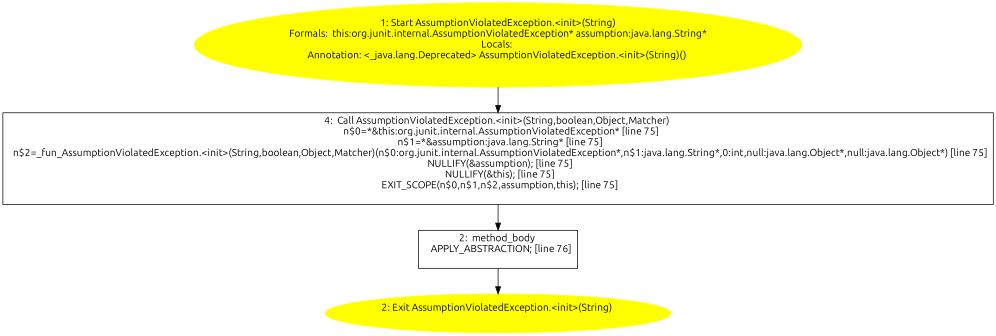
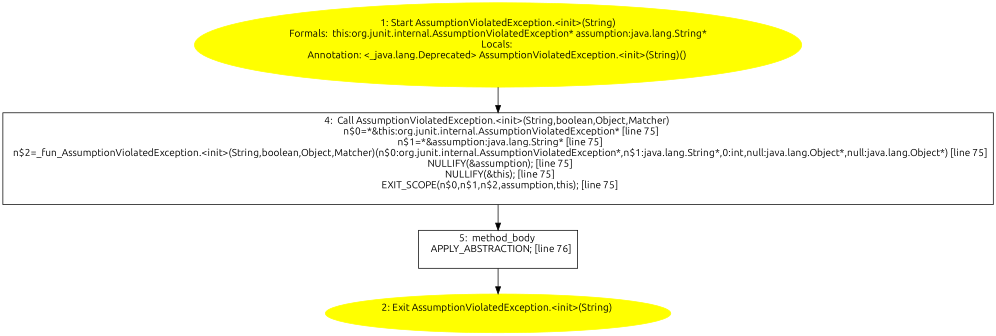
(498, 249) -> (498, 249)
